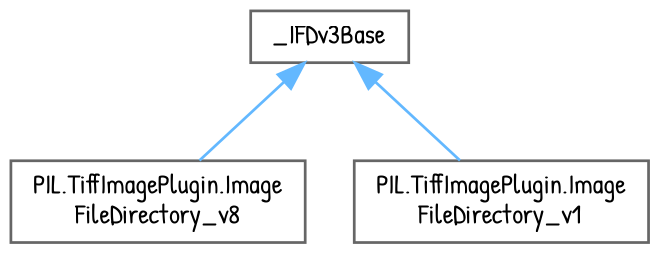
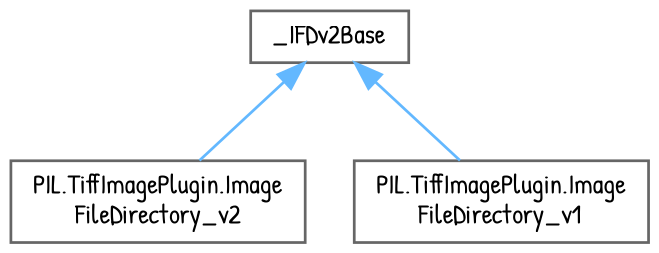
(330, 37) -> (330, 37)
(158, 202) -> (158, 202)
